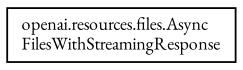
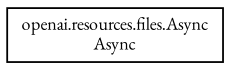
(121, 35) -> (115, 35)
